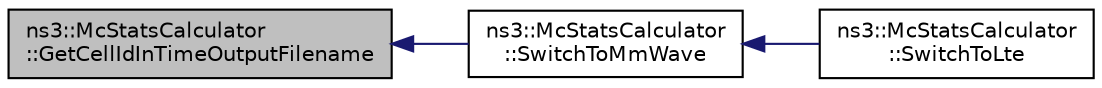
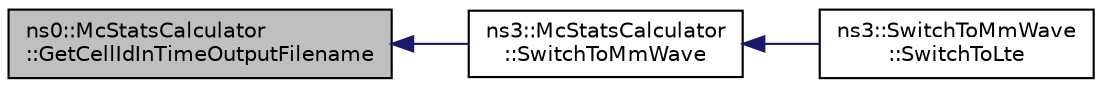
(200, 44) -> (200, 44)
(957, 44) -> (957, 44)
